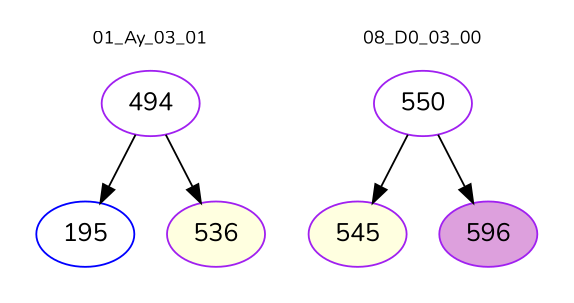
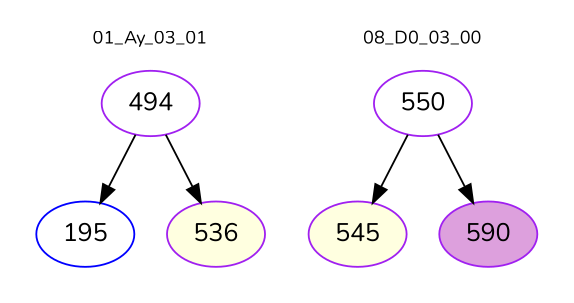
(488, 234) -> (488, 234)
